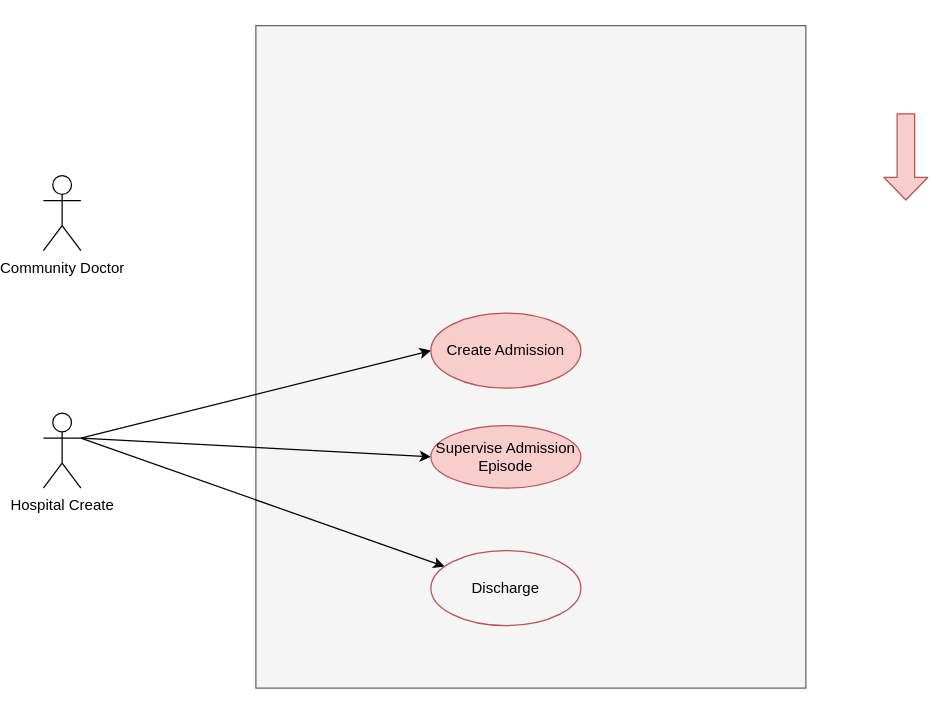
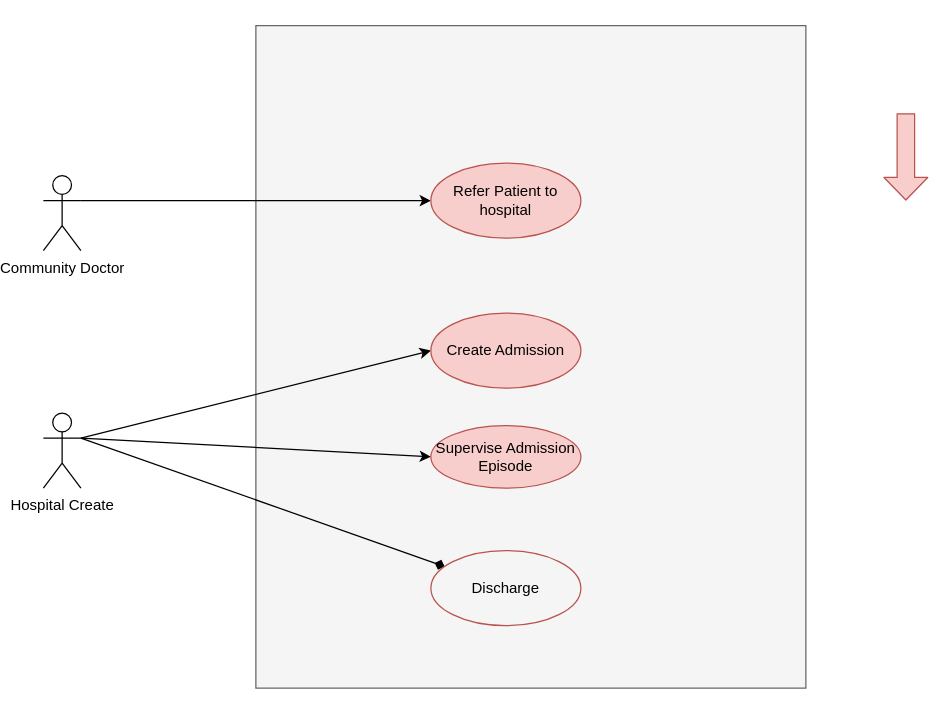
none -> (253, 201)
none -> (506, 201)
(435, 563) -> (434, 563)
